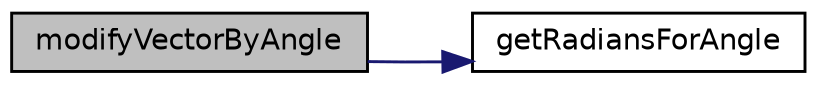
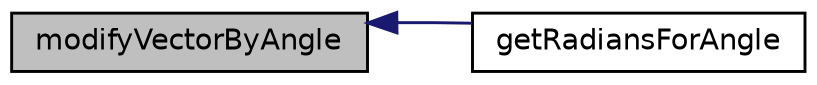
(405, 62) -> (435, 23)
